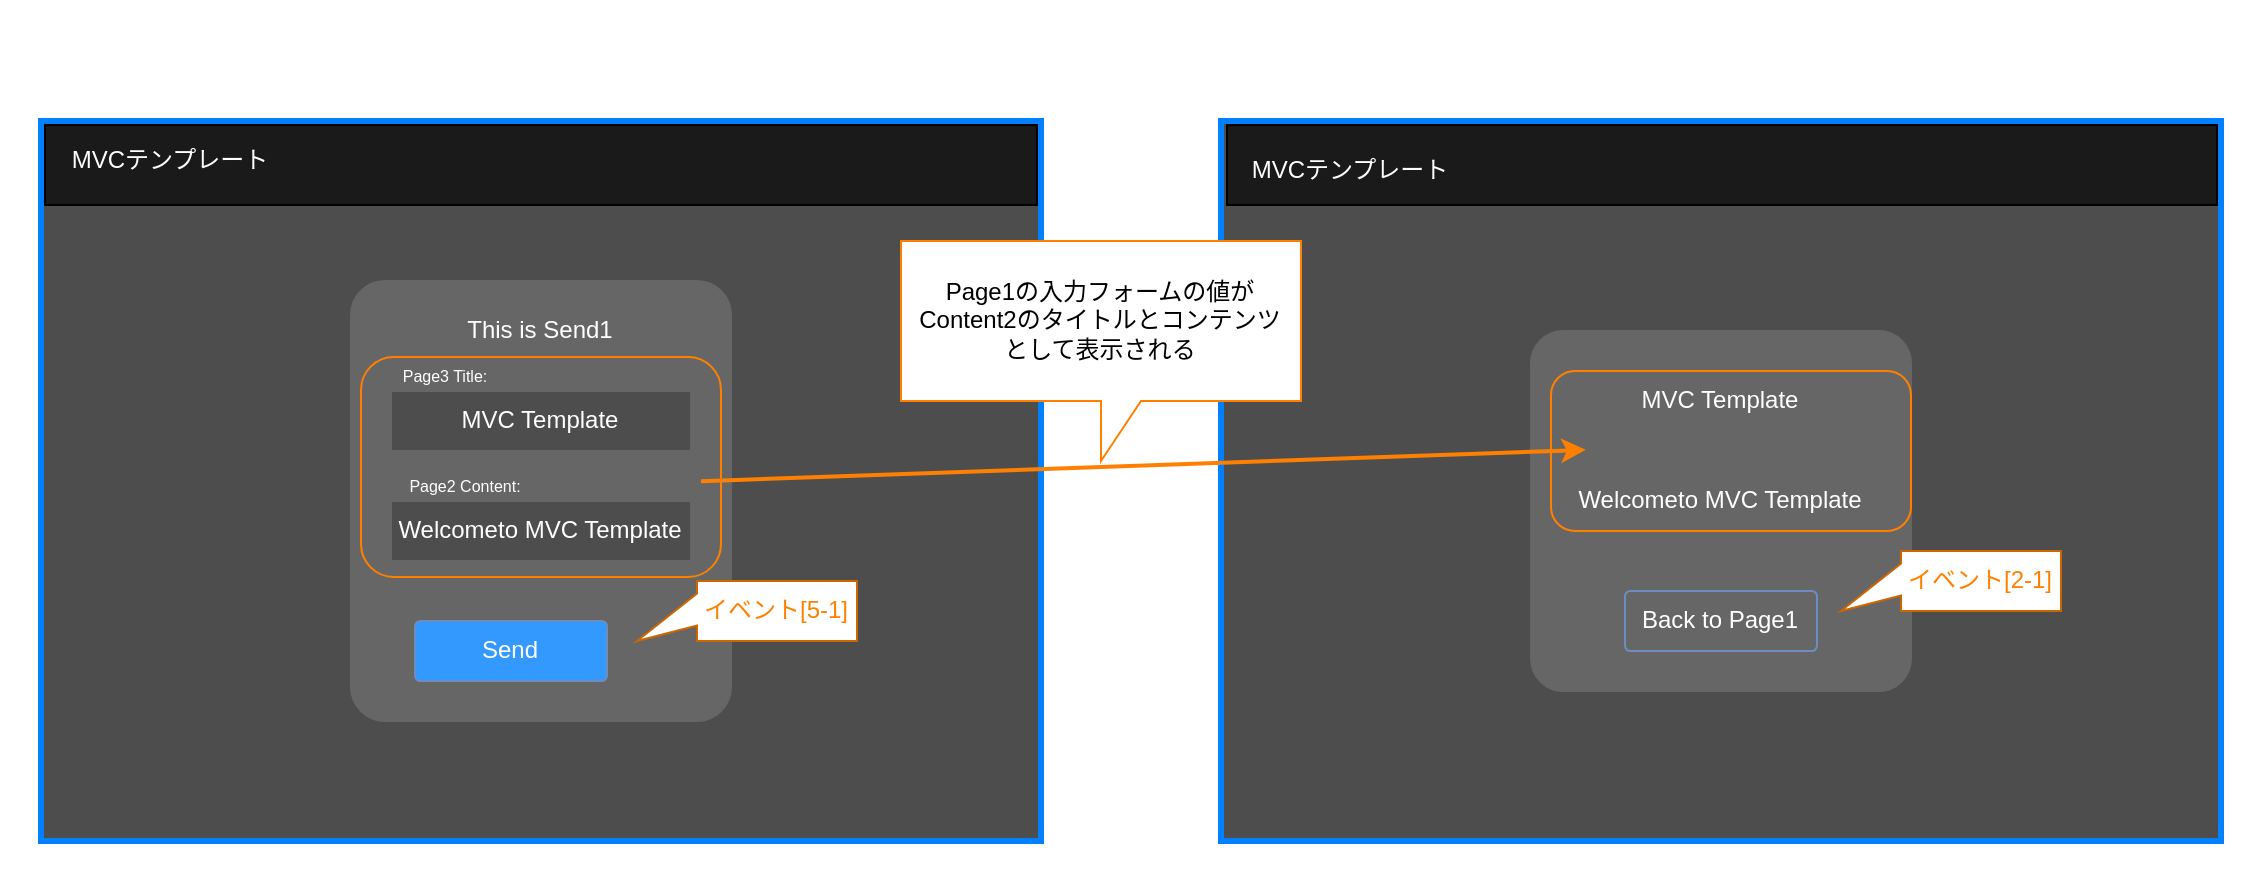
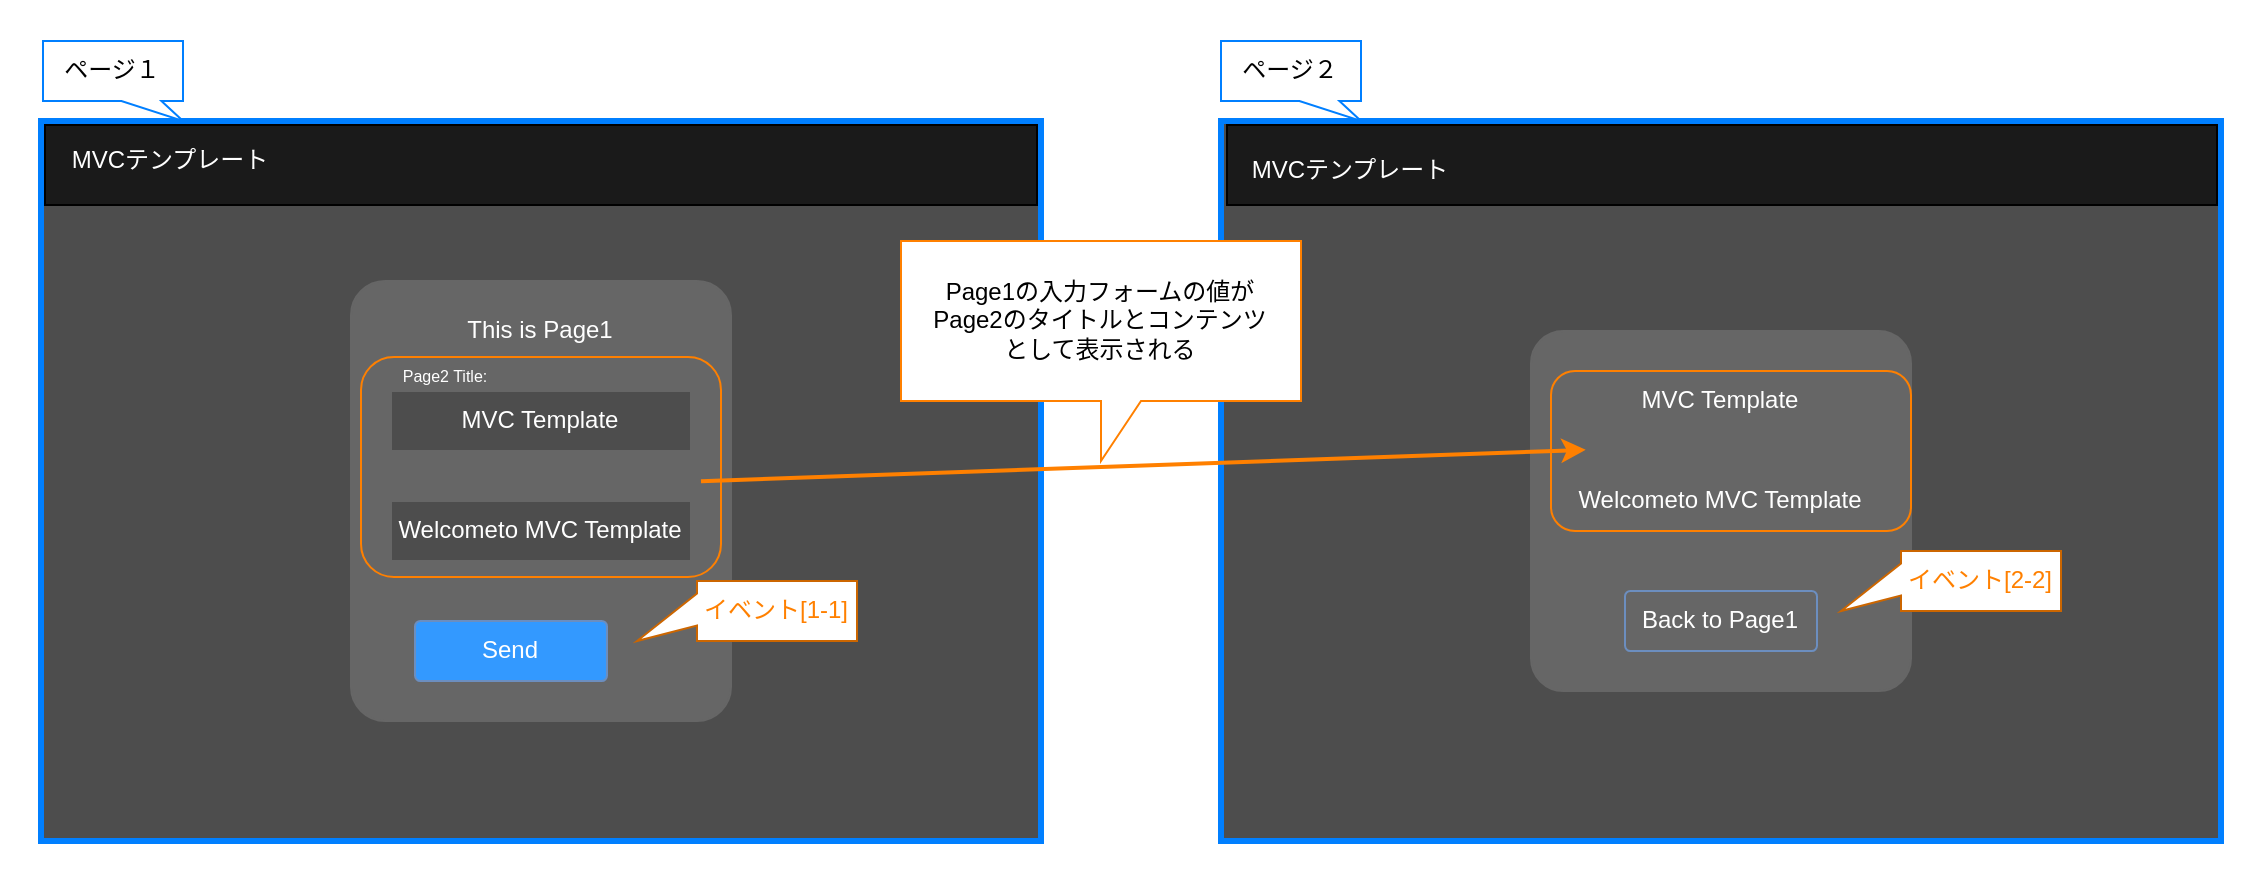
none -> (113, 81)
none -> (1291, 81)
(1101, 321) -> (1101, 321)
(541, 331) -> (541, 331)
(446, 377) -> (446, 377)
(466, 486) -> none
(1981, 581) -> (1981, 581)
(777, 611) -> (777, 611)
